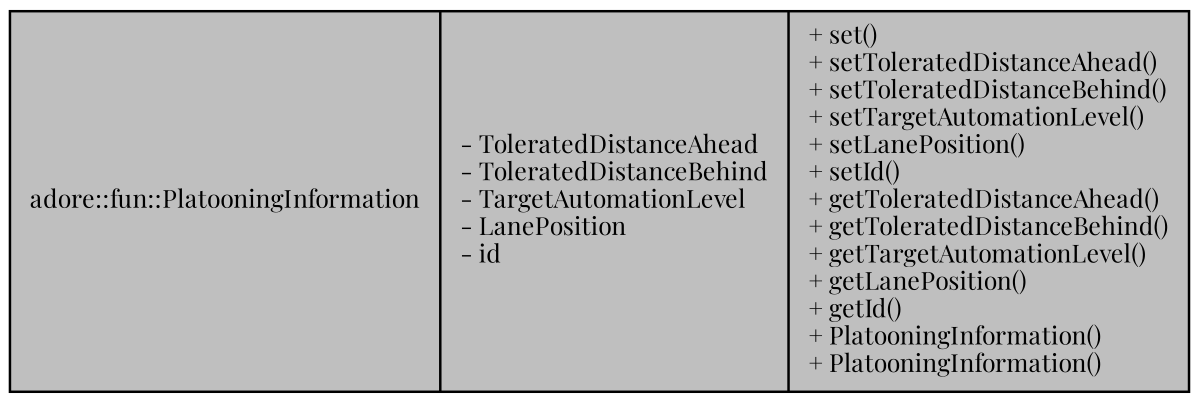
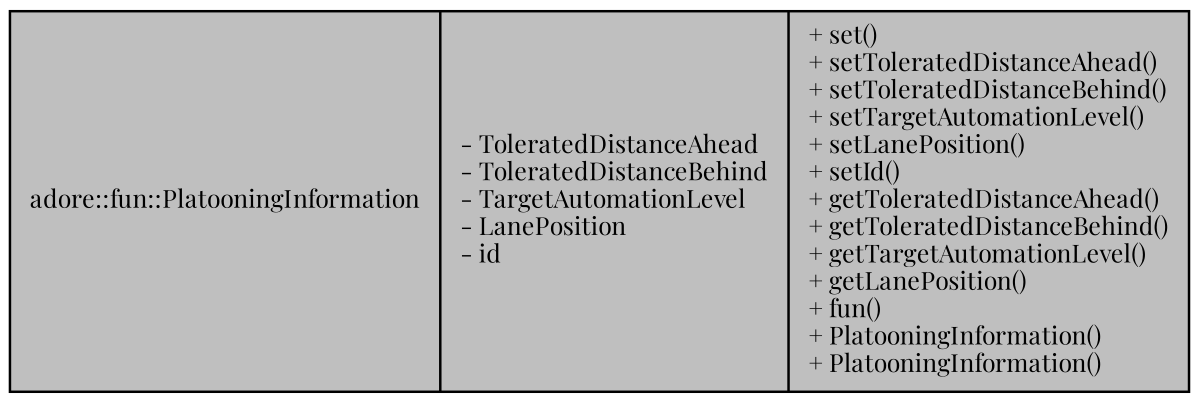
(856, 310) -> (846, 310)
